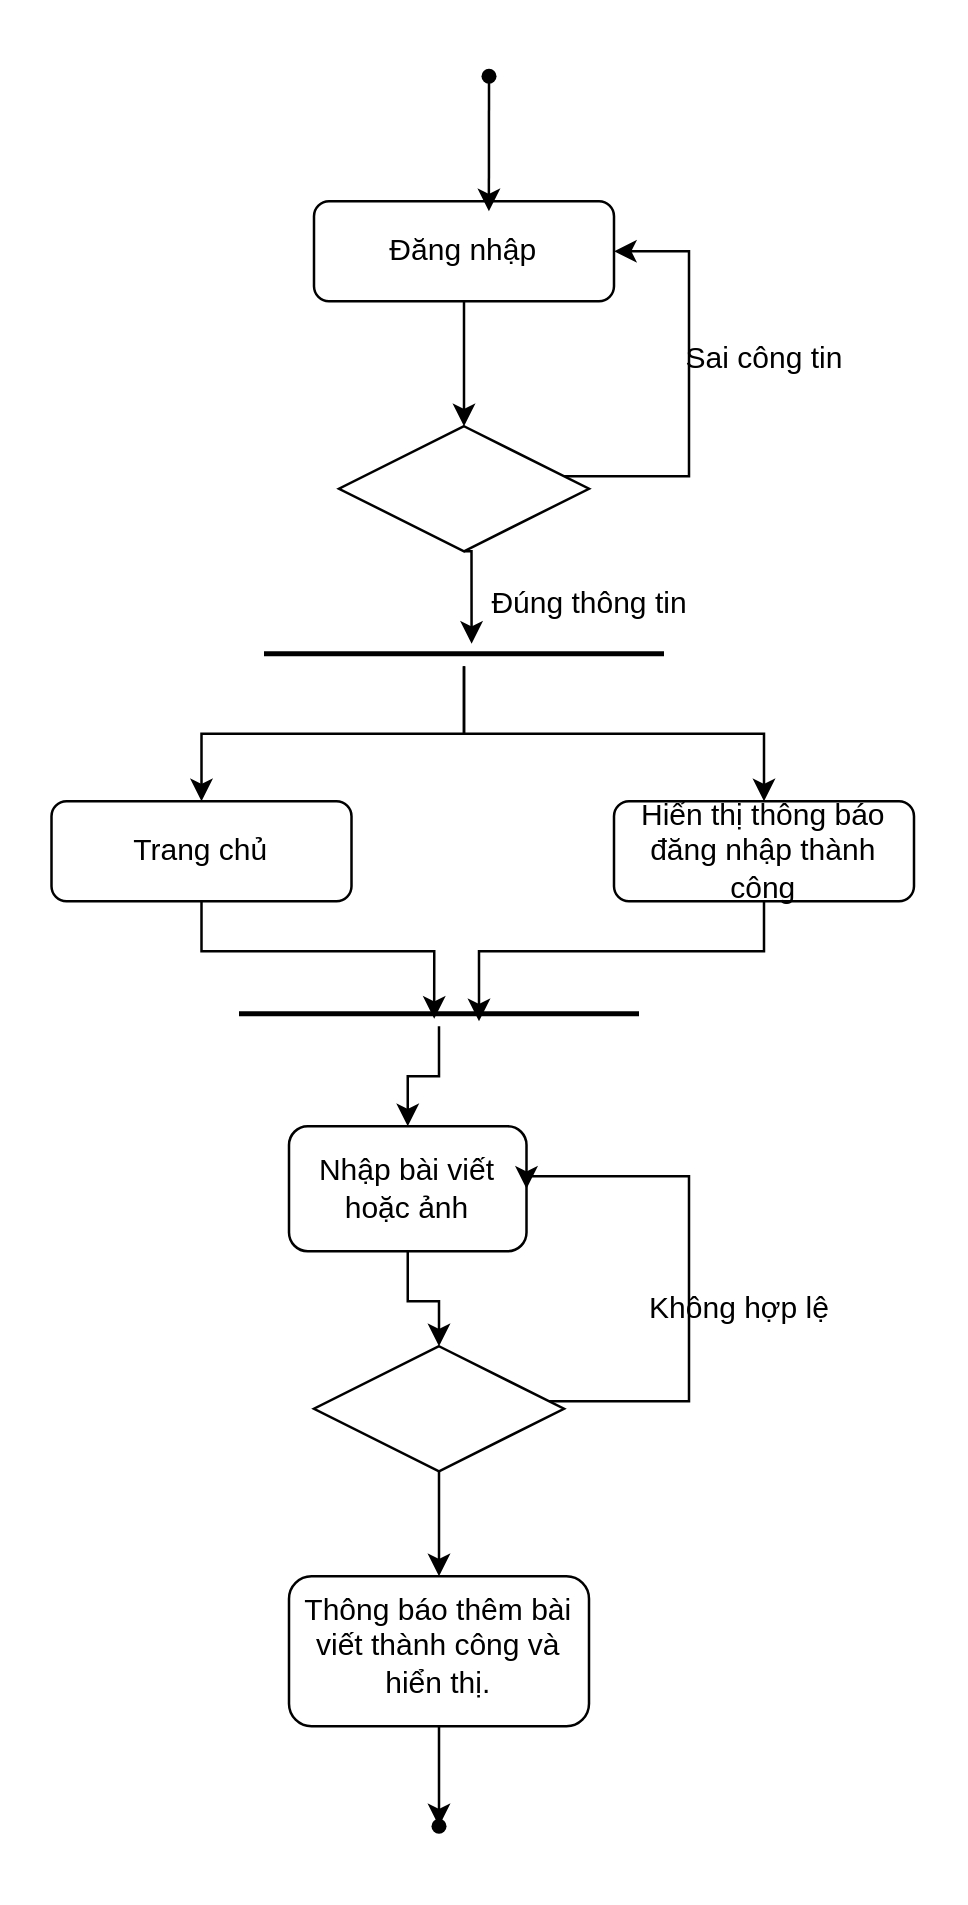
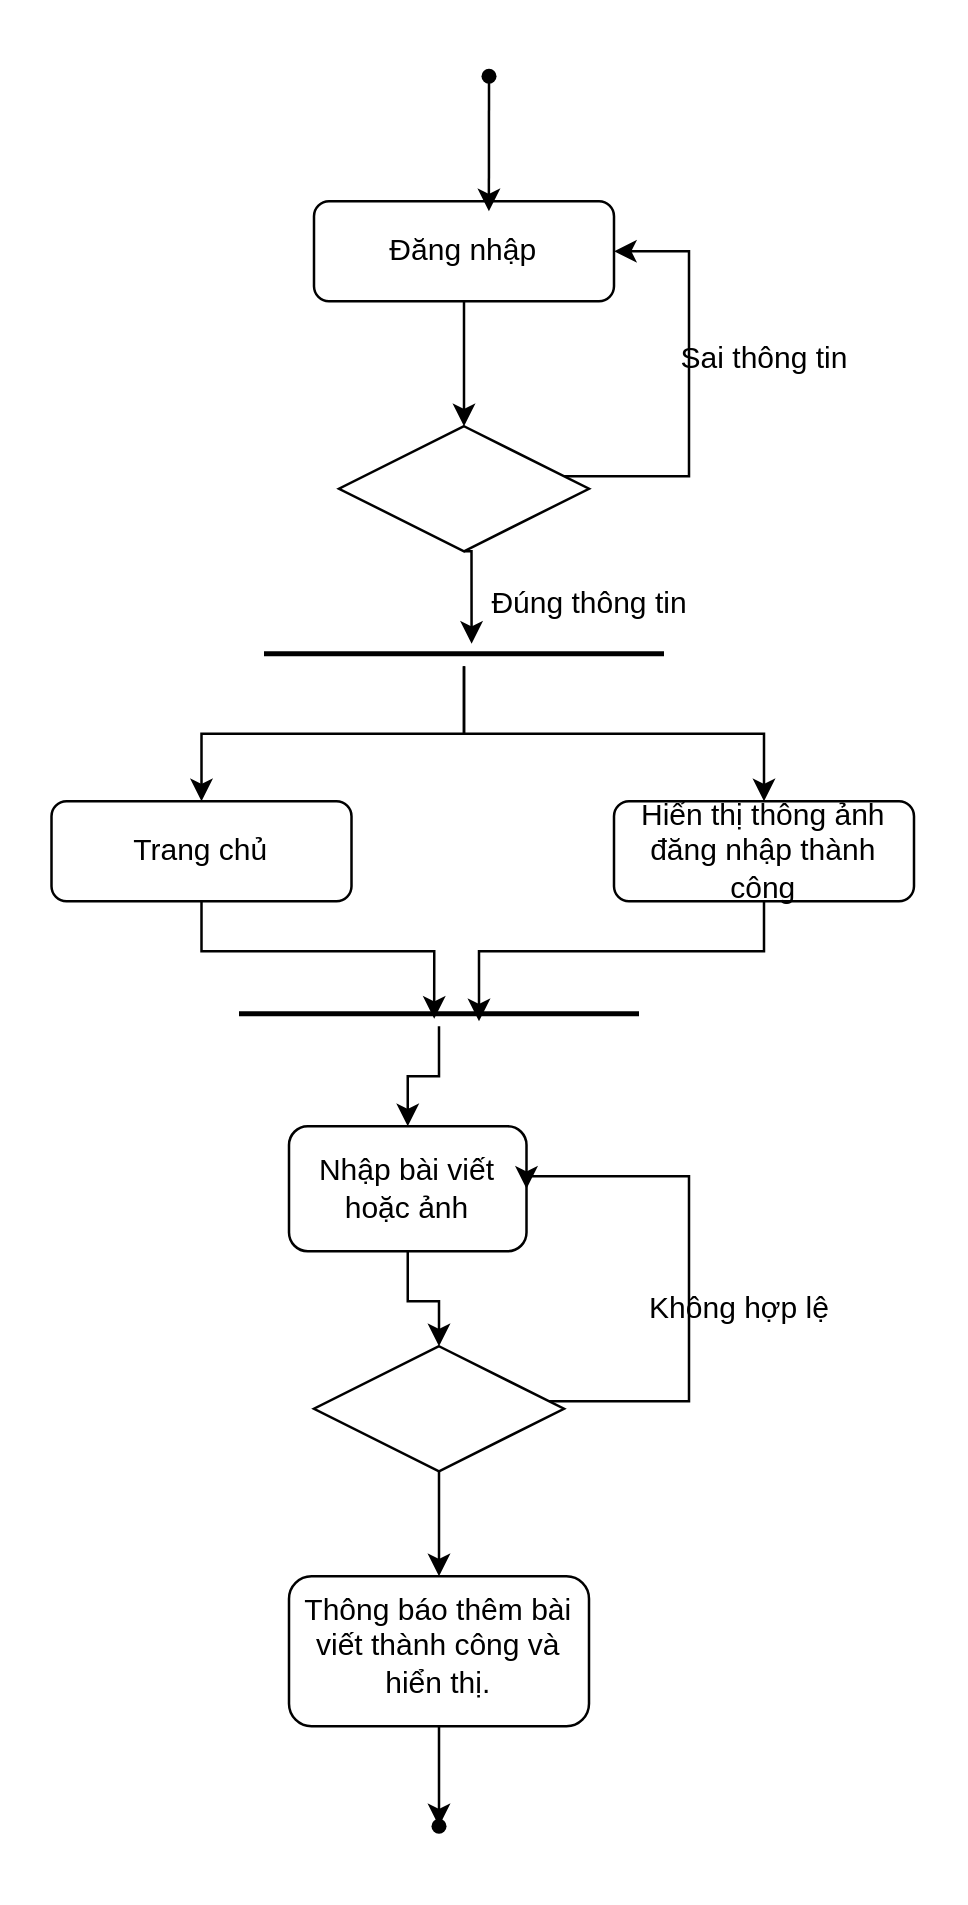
(765, 359) -> (765, 359)
(764, 851) -> (764, 851)
